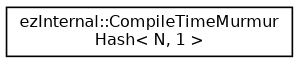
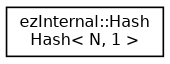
(149, 32) -> (85, 32)
